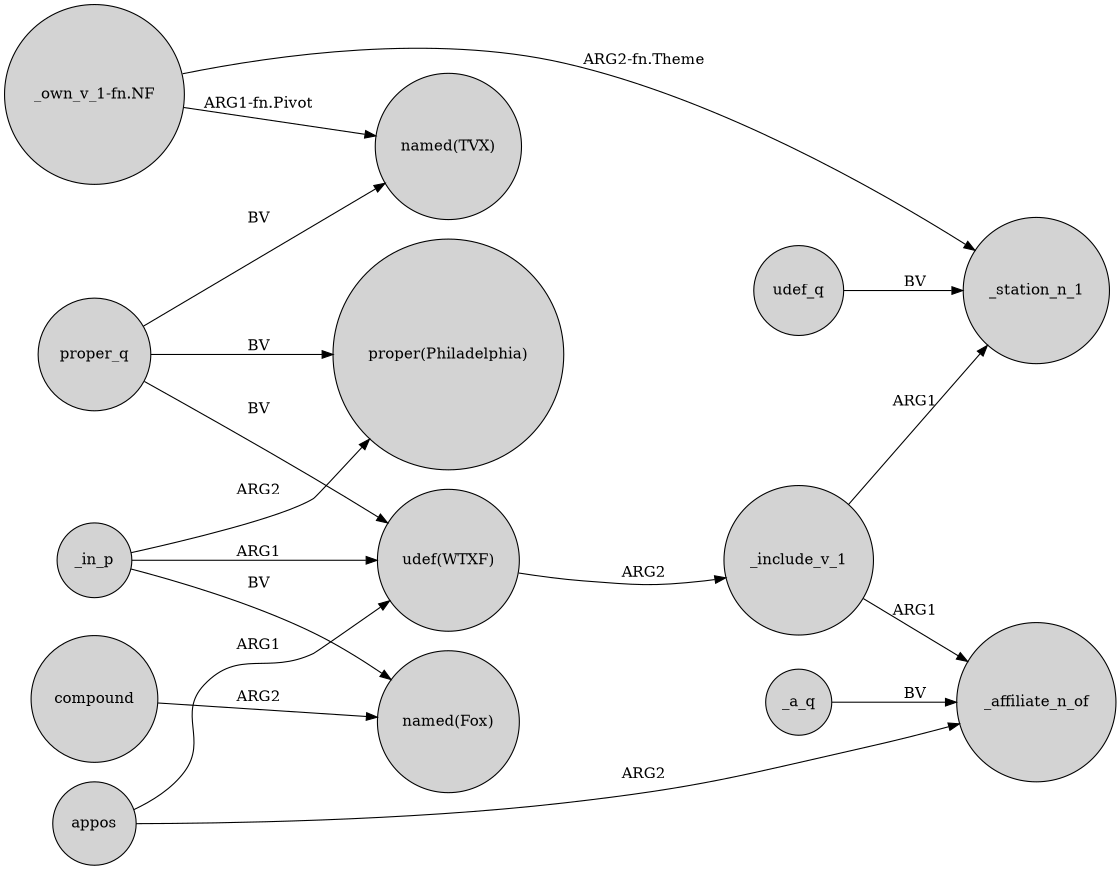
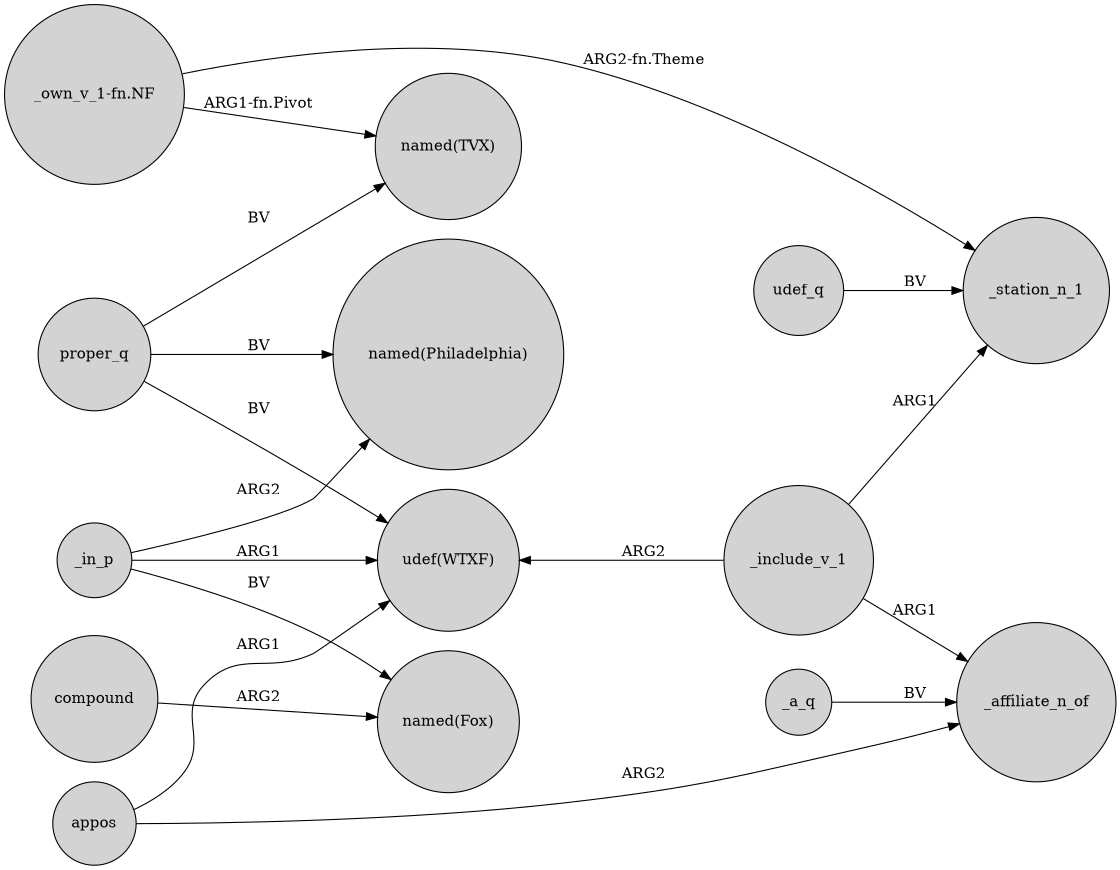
(448, 354) -> (448, 354)
(617, 583) -> (627, 560)
